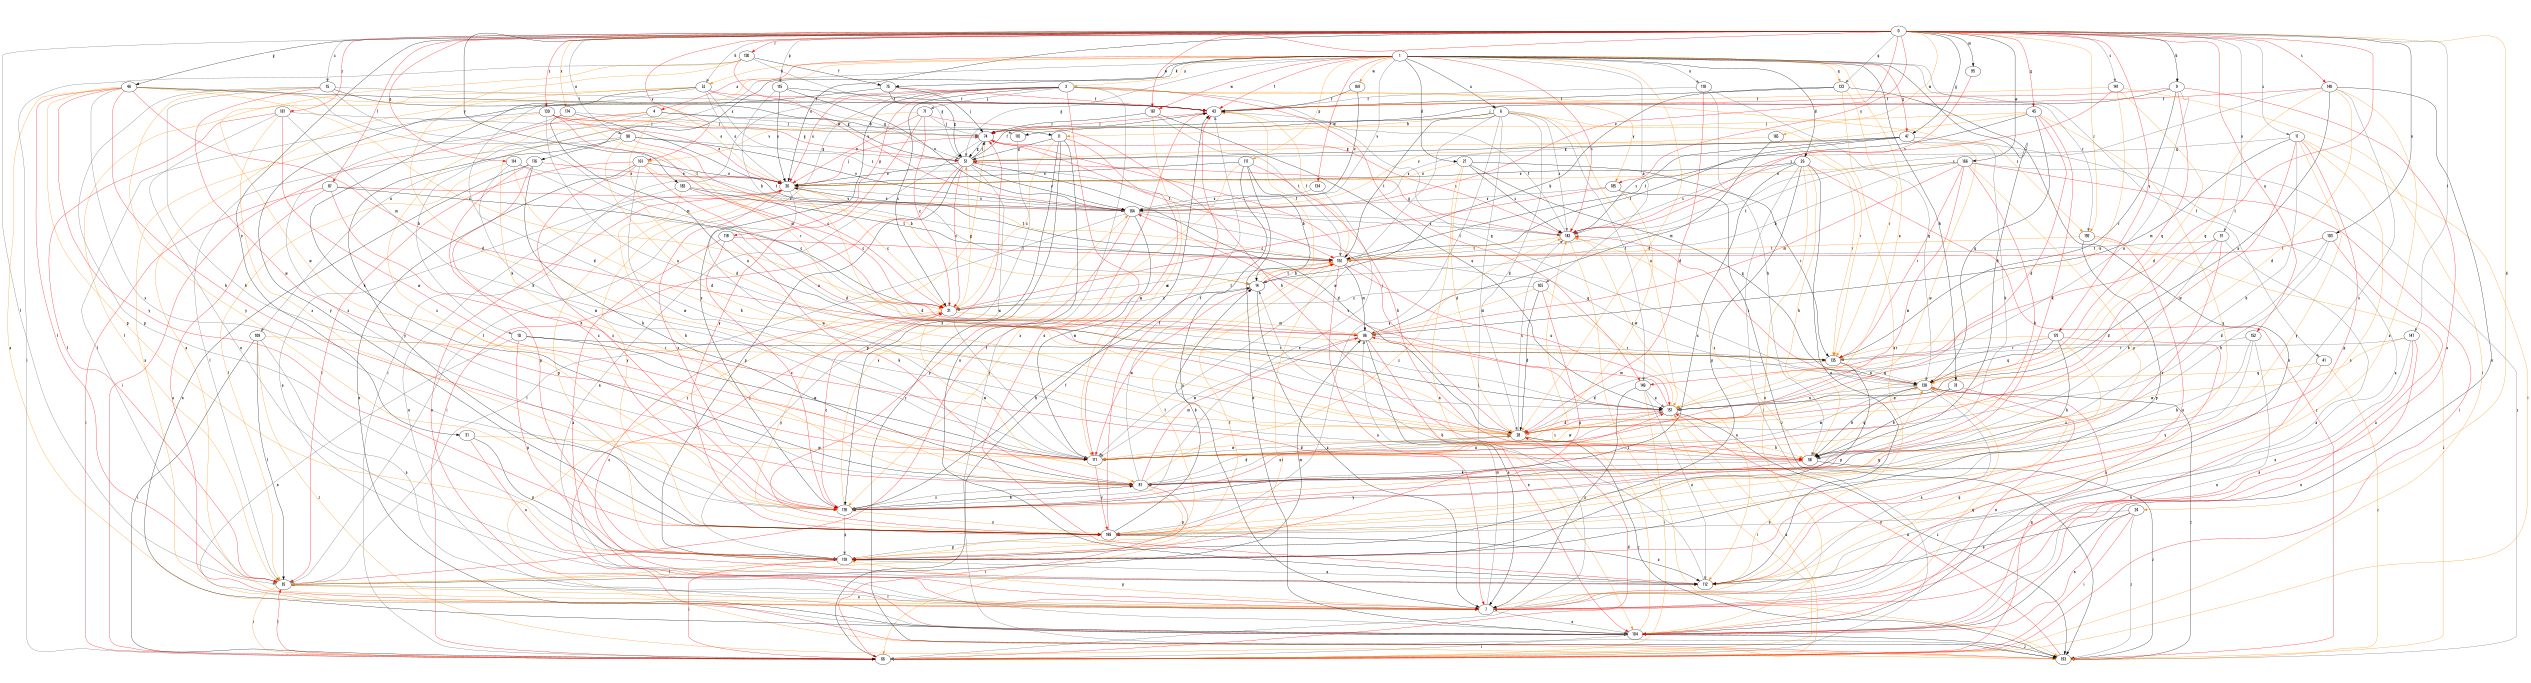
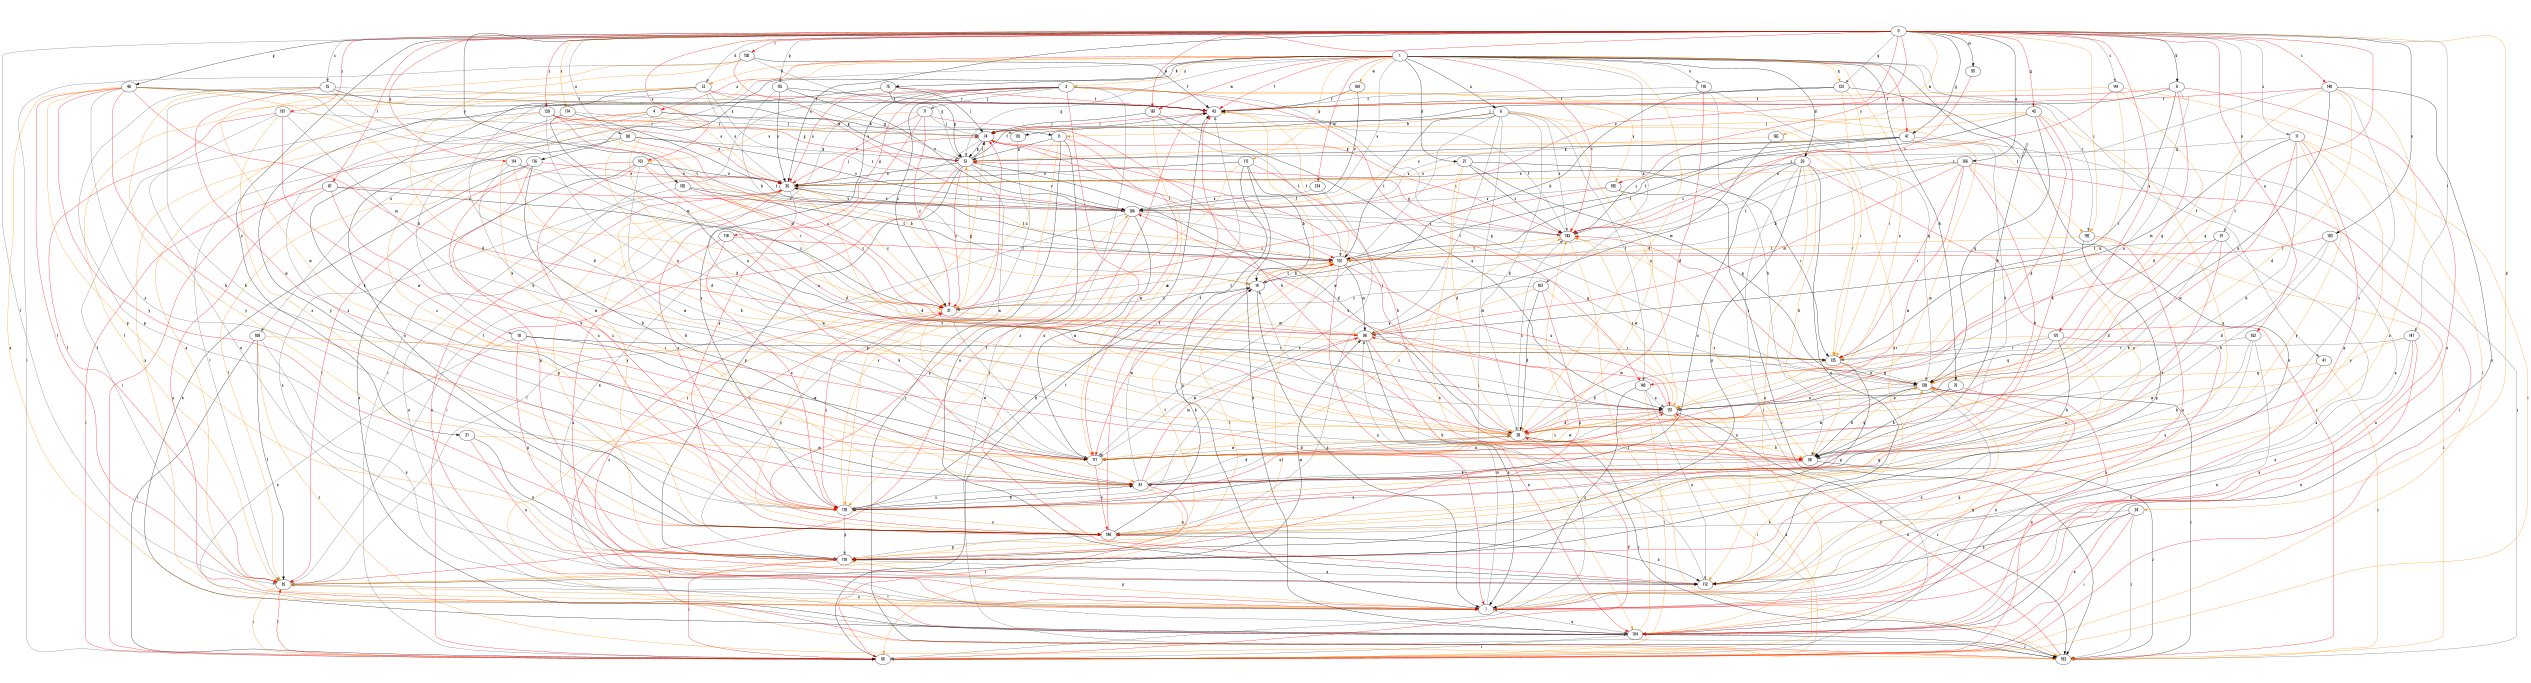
(813, 71) -> (1010, 62)
(905, 333) -> (905, 333)
